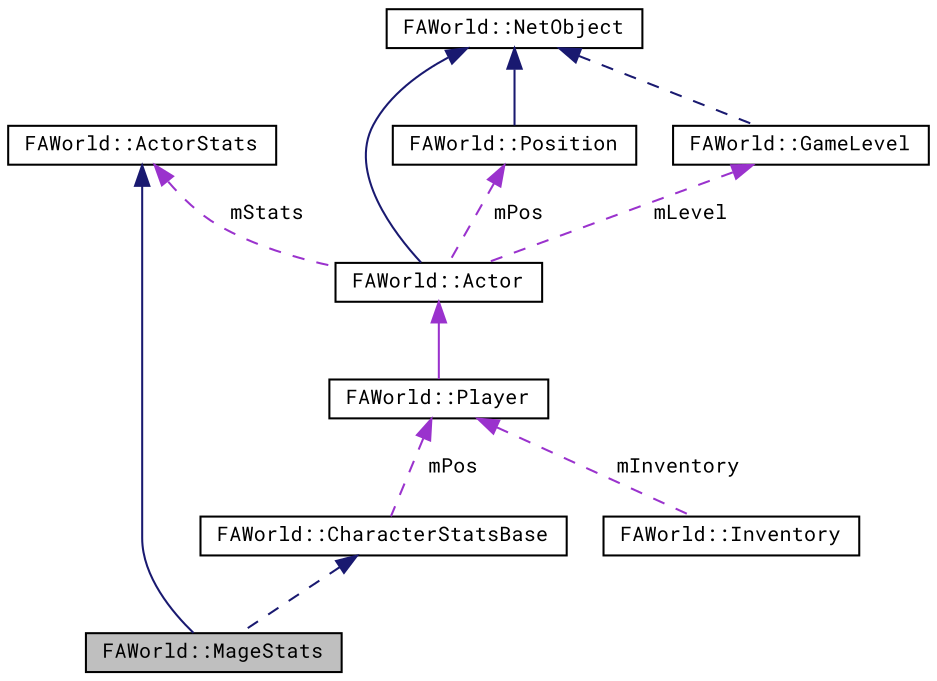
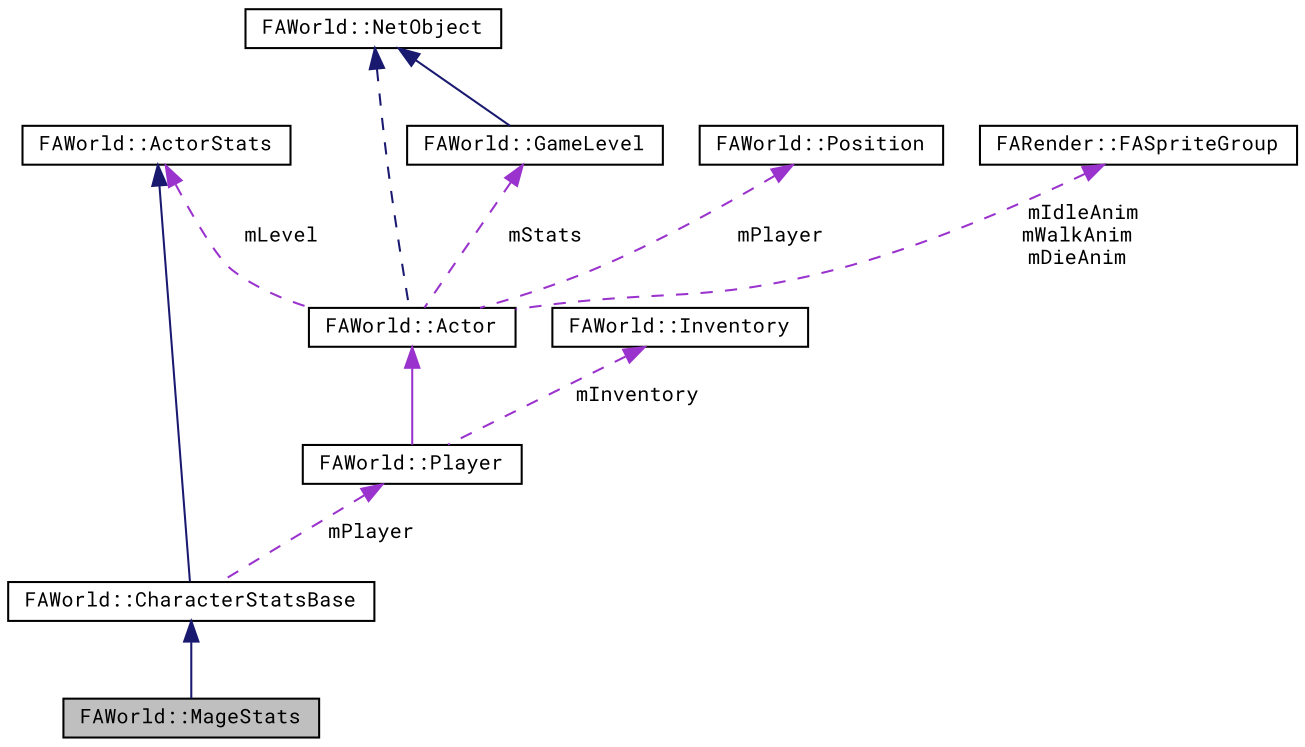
(668, 91) -> (463, 93)
(515, 97) -> none
none -> (1139, 145)
(367, 150) -> (391, 189)
(262, 214) -> (276, 236)
(514, 214) -> (775, 236)
(685, 214) -> (540, 236)
(142, 417) -> (175, 384)
(448, 467) -> (366, 533)
(595, 472) -> (537, 401)
(290, 600) -> (191, 670)
